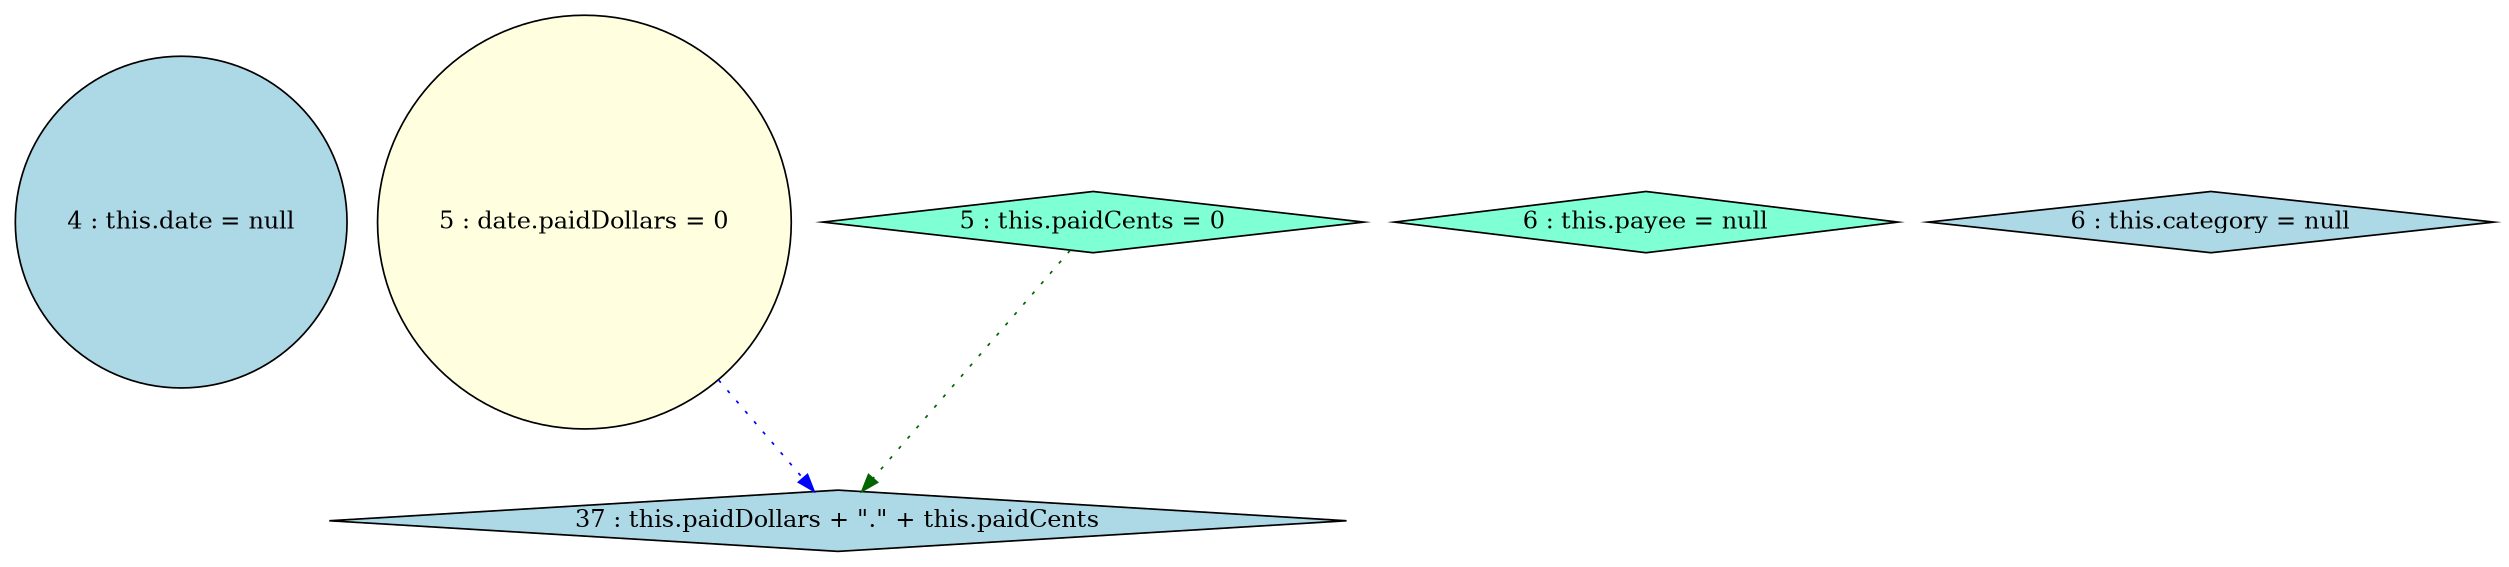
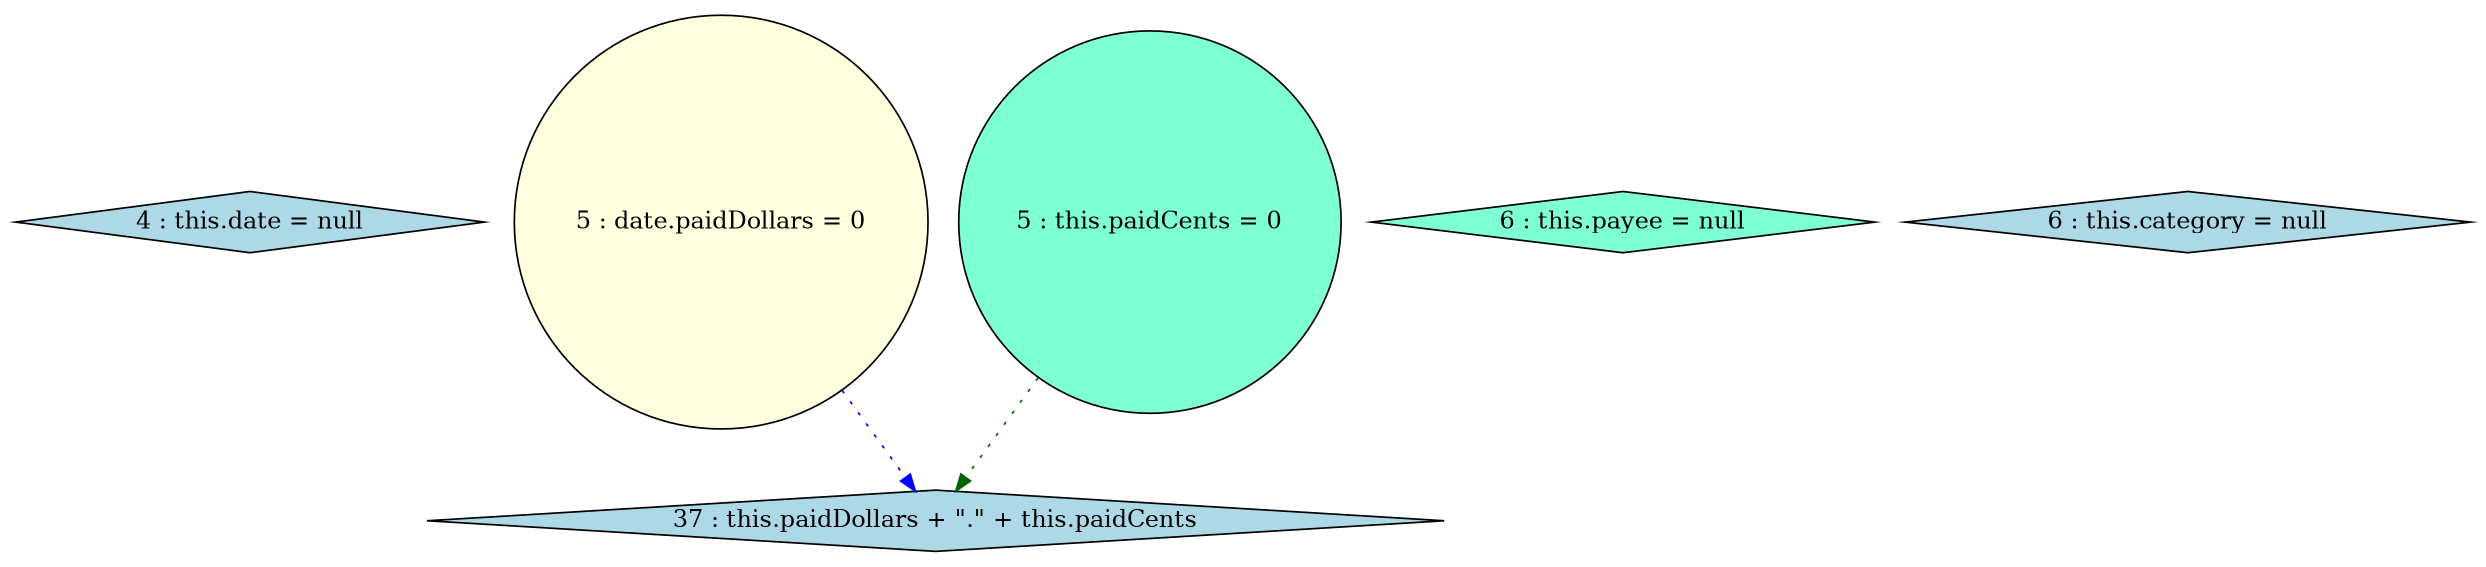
(181, 222) -> (250, 222)
(1093, 222) -> (1150, 222)
